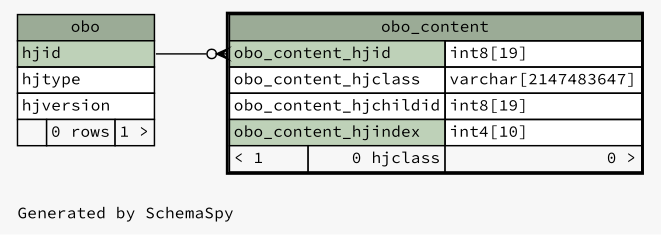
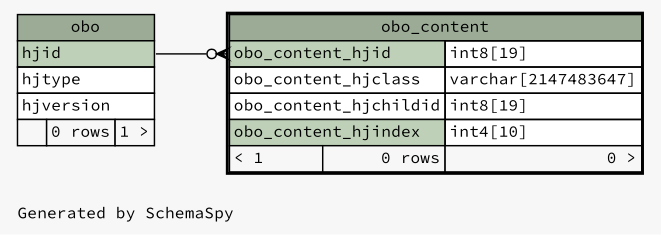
(396, 158) -> (411, 158)
